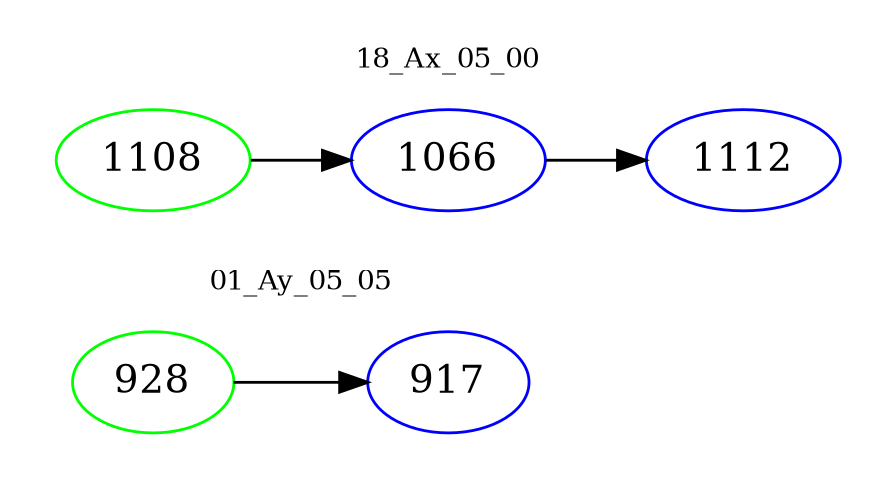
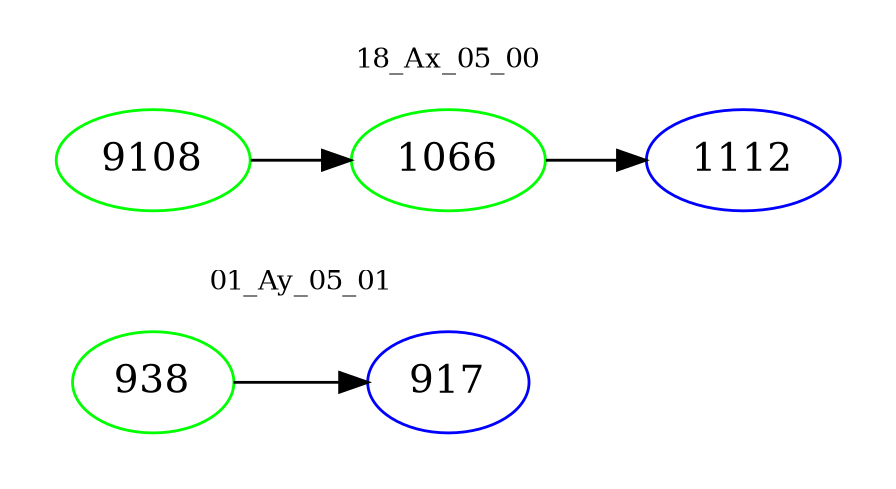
(153, 160) -> (153, 160)
(448, 160) -> (448, 160)
(301, 283) -> (301, 283)
(153, 382) -> (153, 382)
